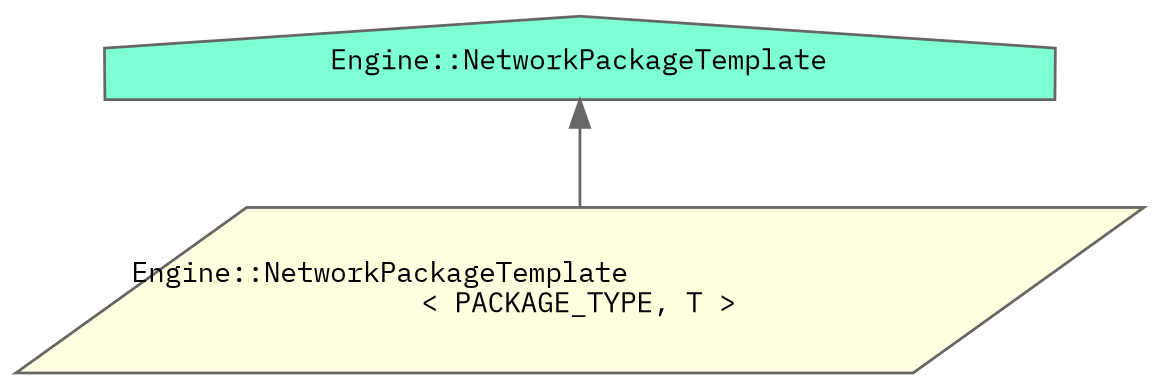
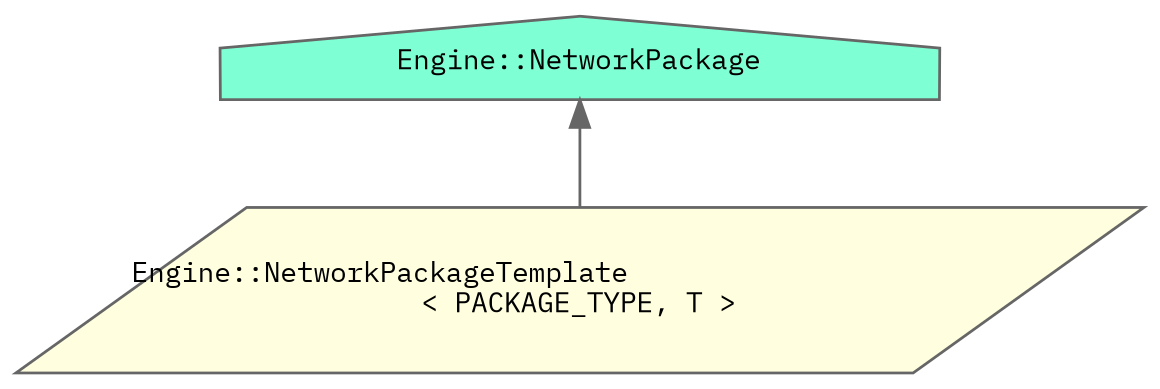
(580, 62) -> (580, 62)
